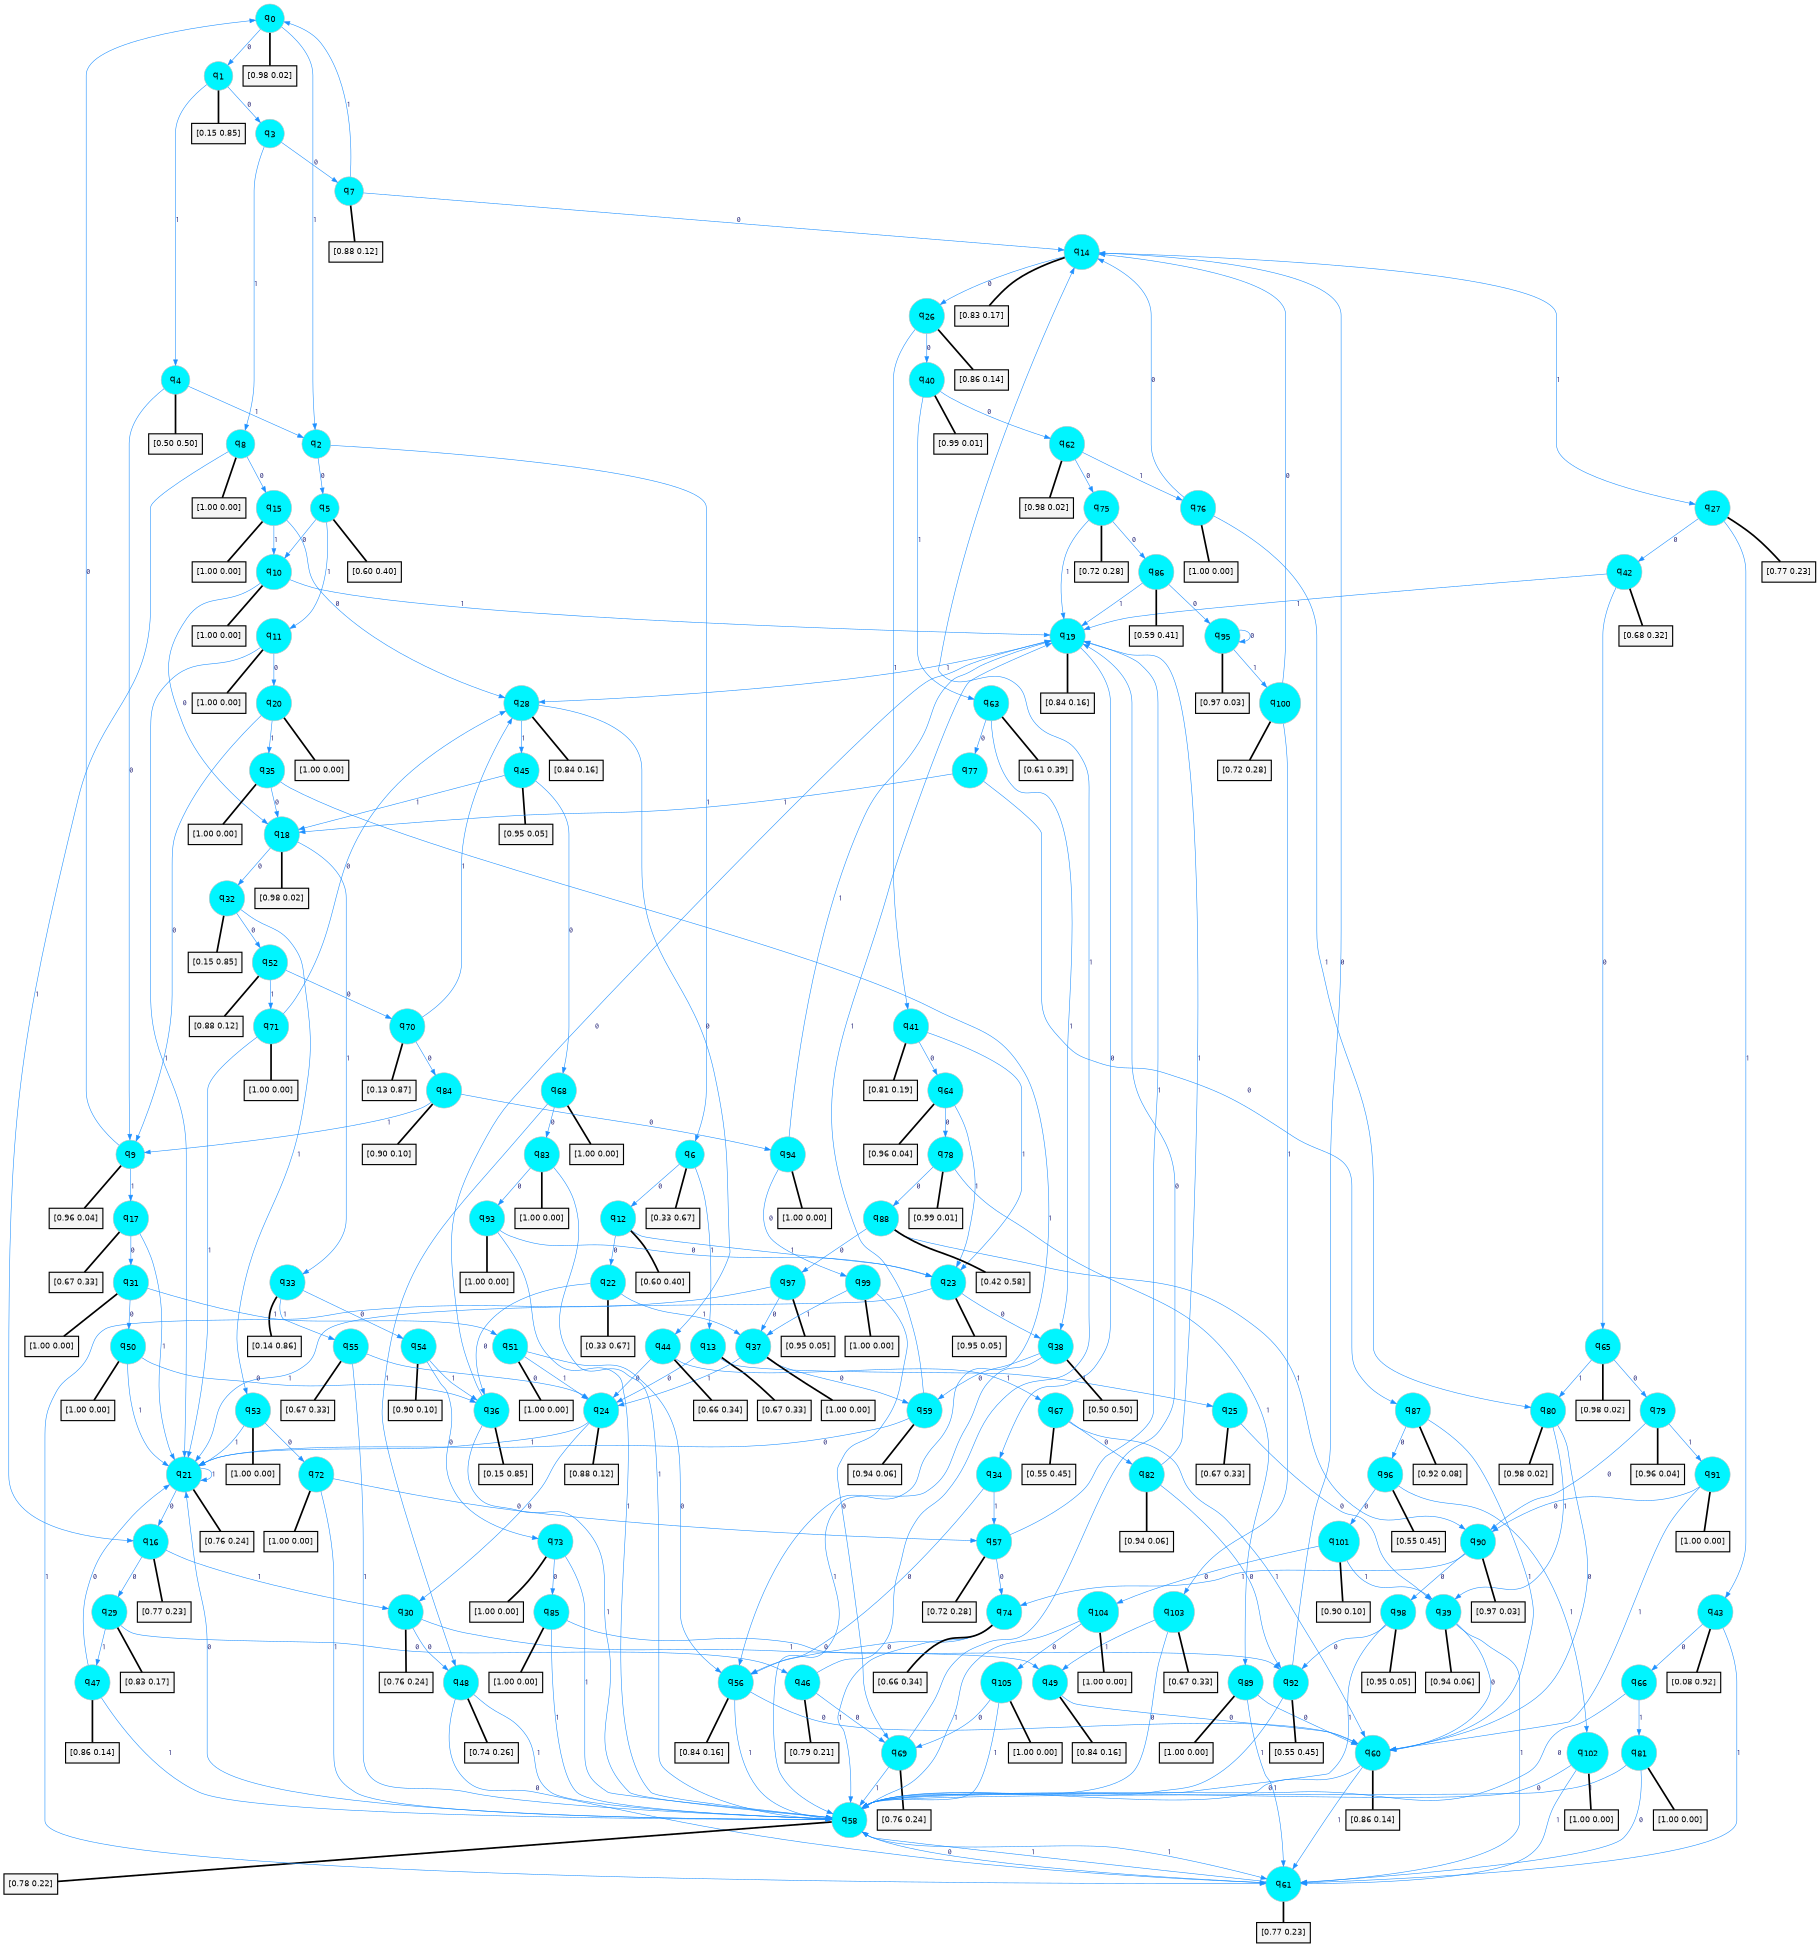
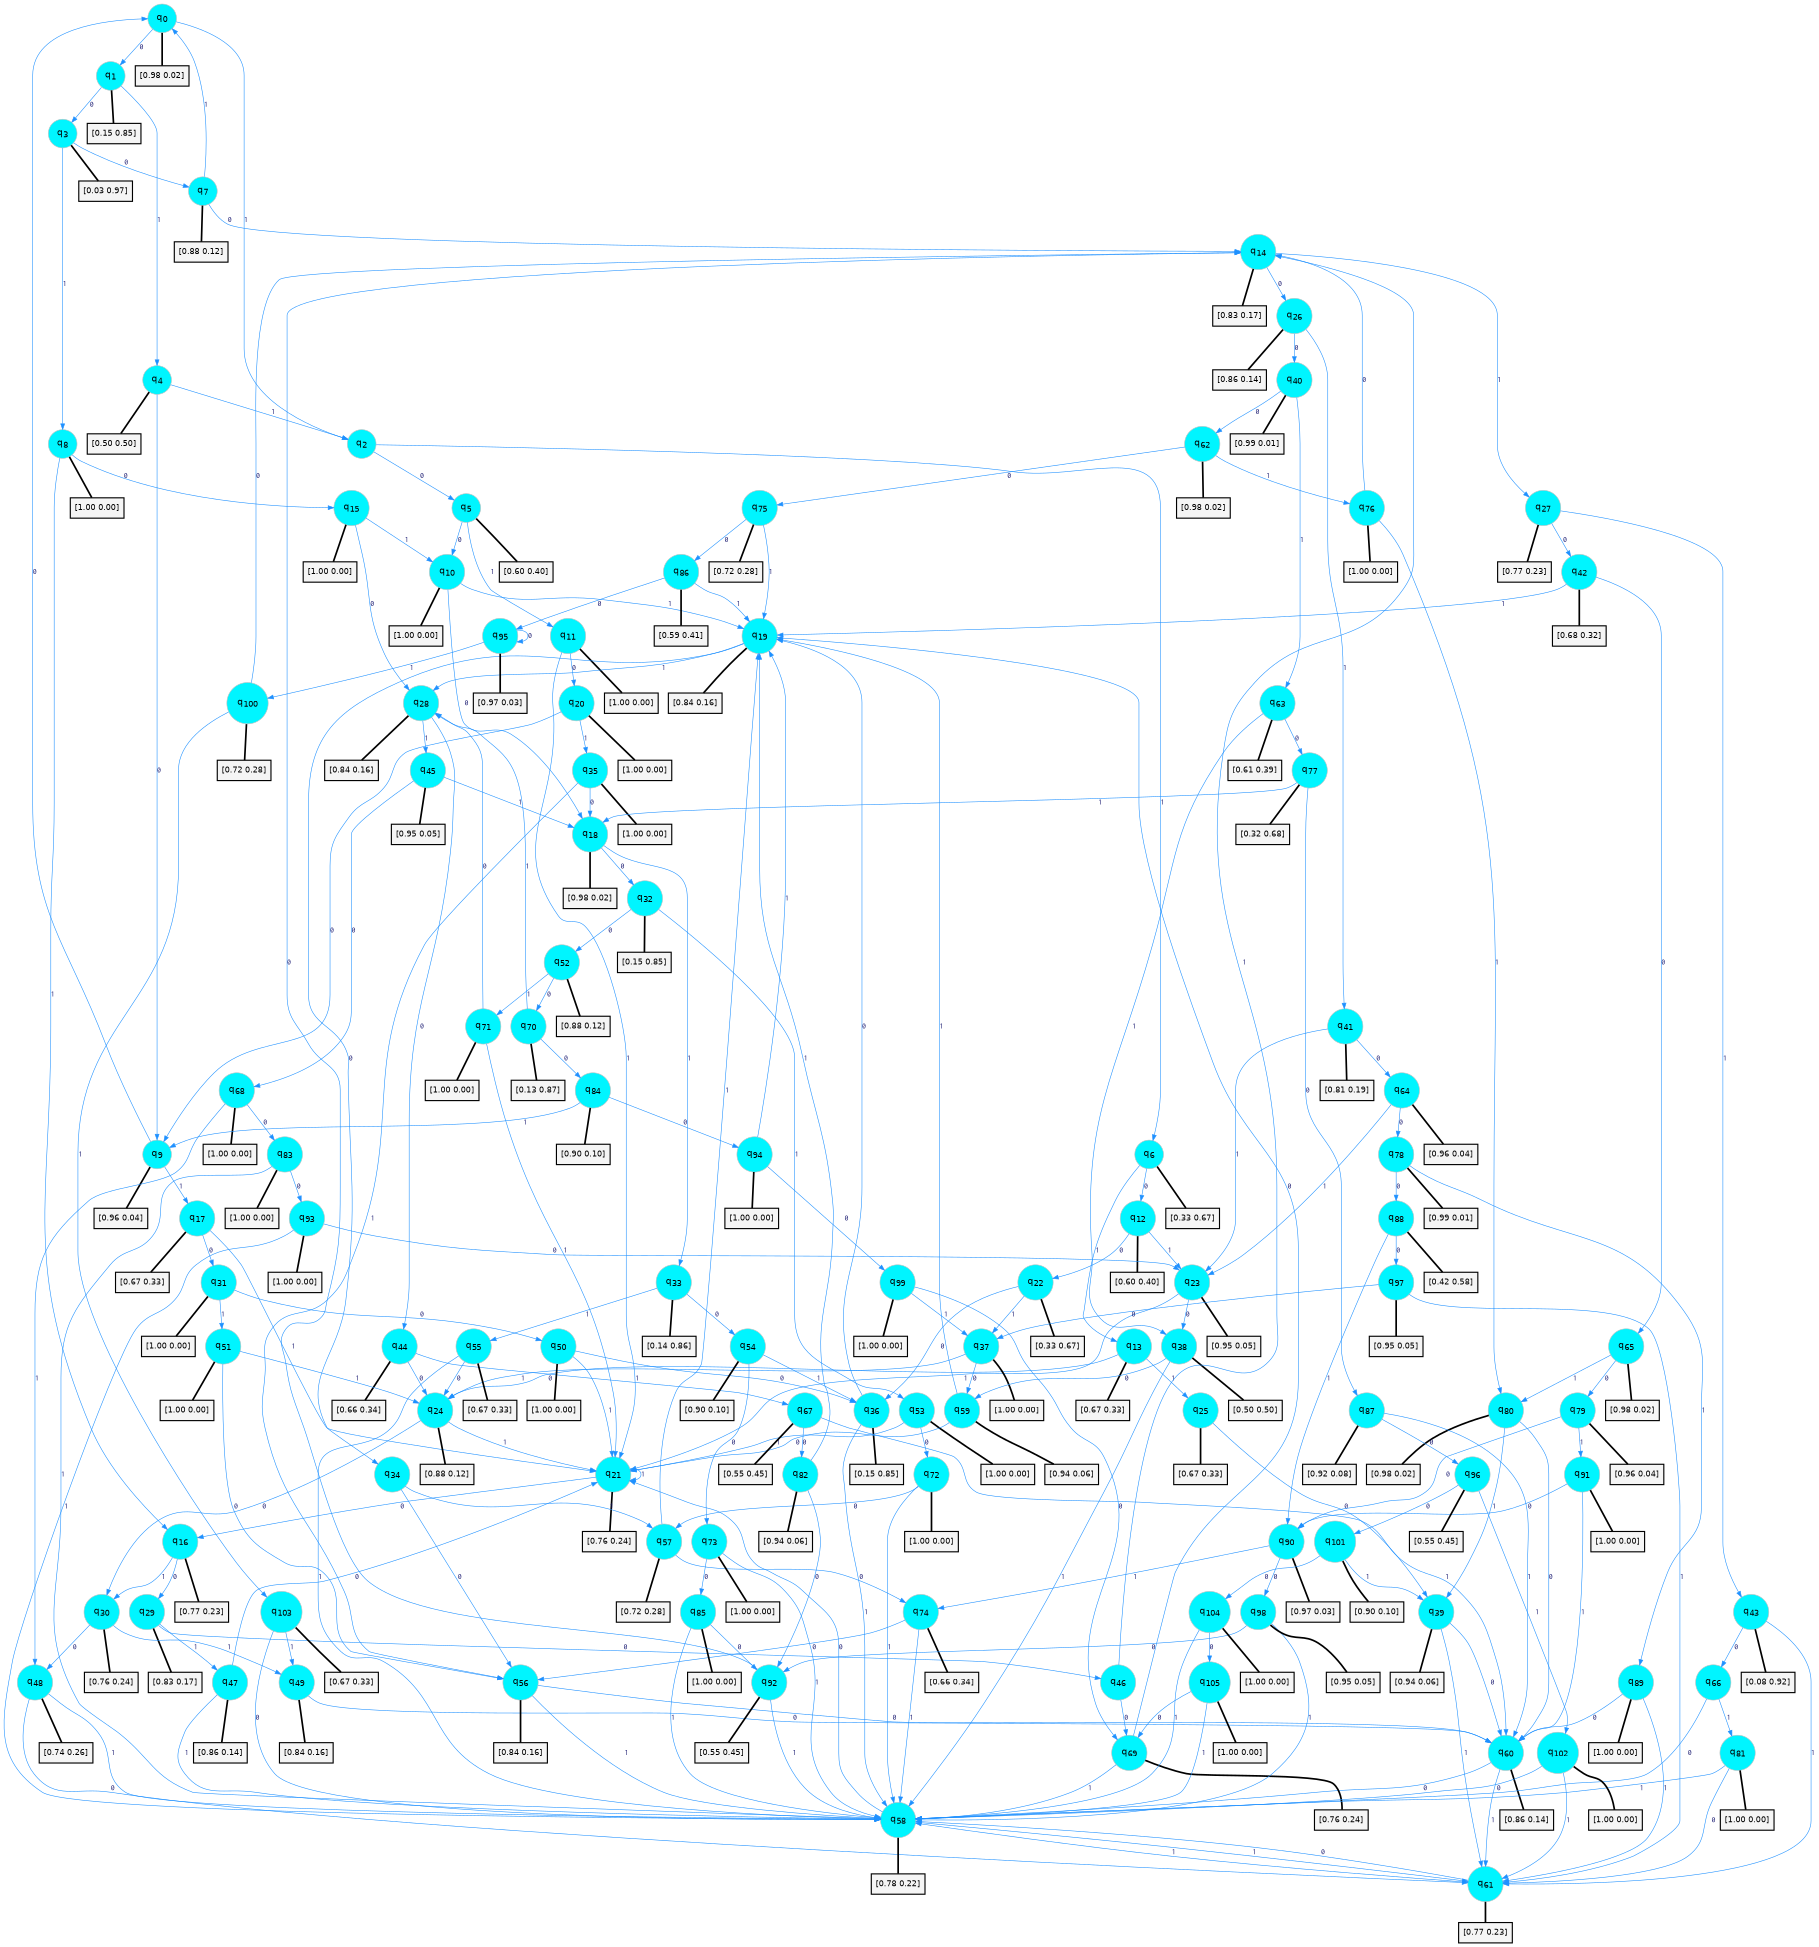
none -> (106, 191)
none -> (1263, 834)
(812, 1753) -> none
